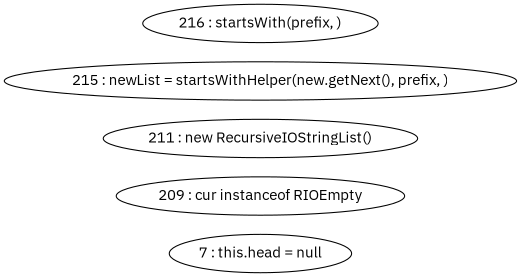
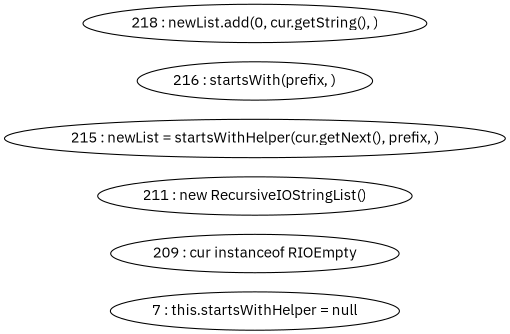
none -> (255, 23)
(260, 81) -> (255, 138)
(260, 254) -> (255, 311)
